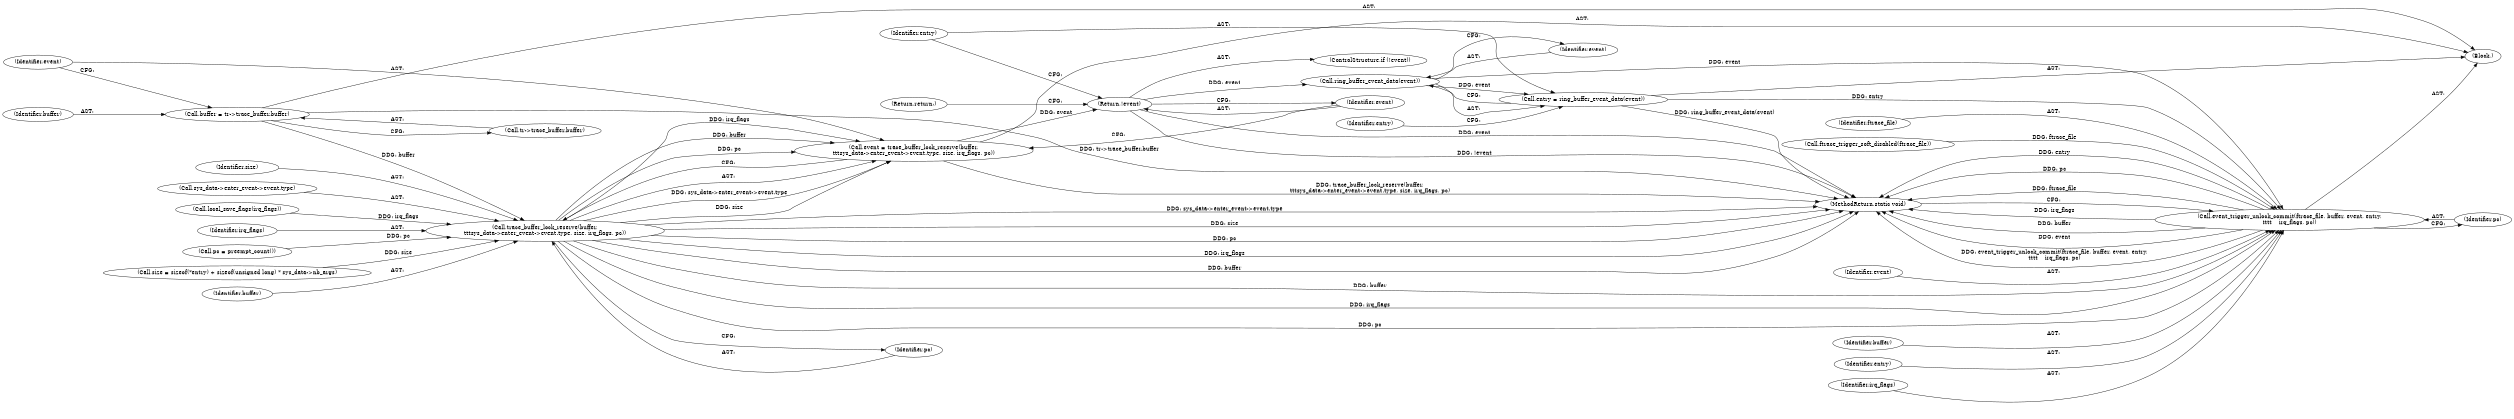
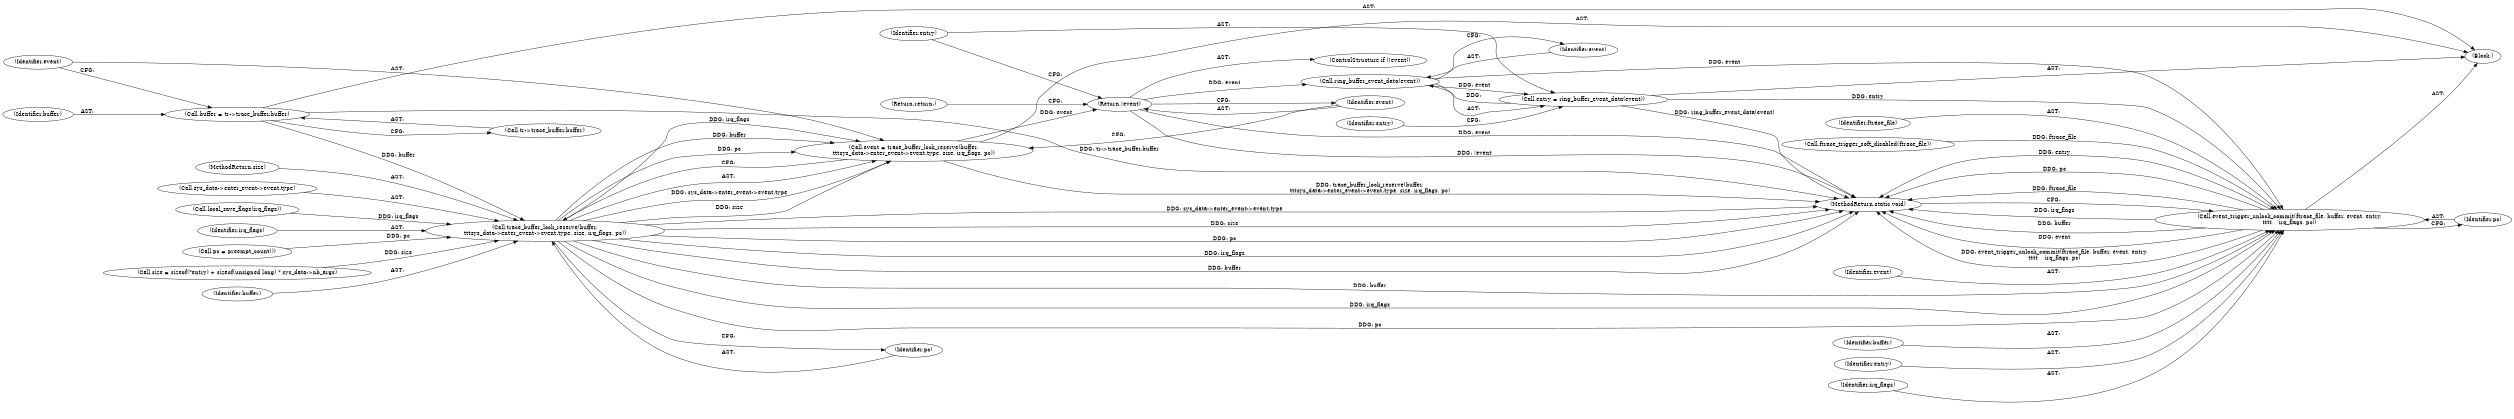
(1475, 96) -> (1475, 96)
(237, 168) -> (237, 168)
